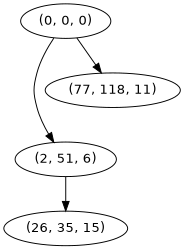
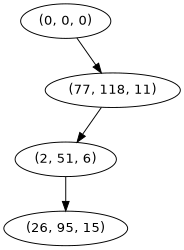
(34, 85) -> (92, 121)
(66, 228) -> (66, 228)
